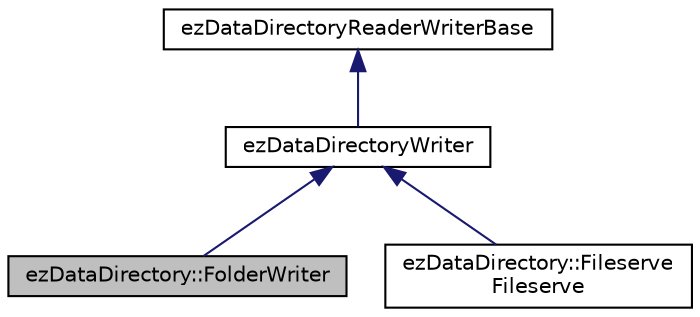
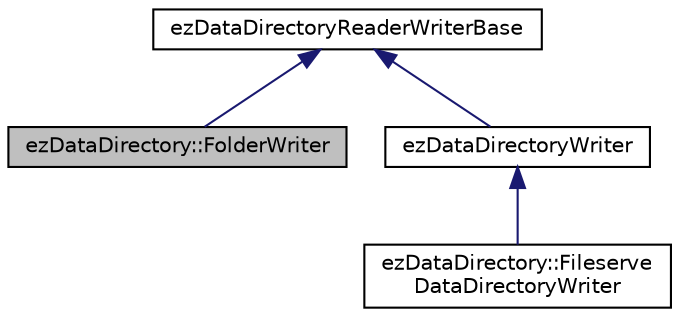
(259, 218) -> (253, 94)
(539, 276) -> (518, 276)
